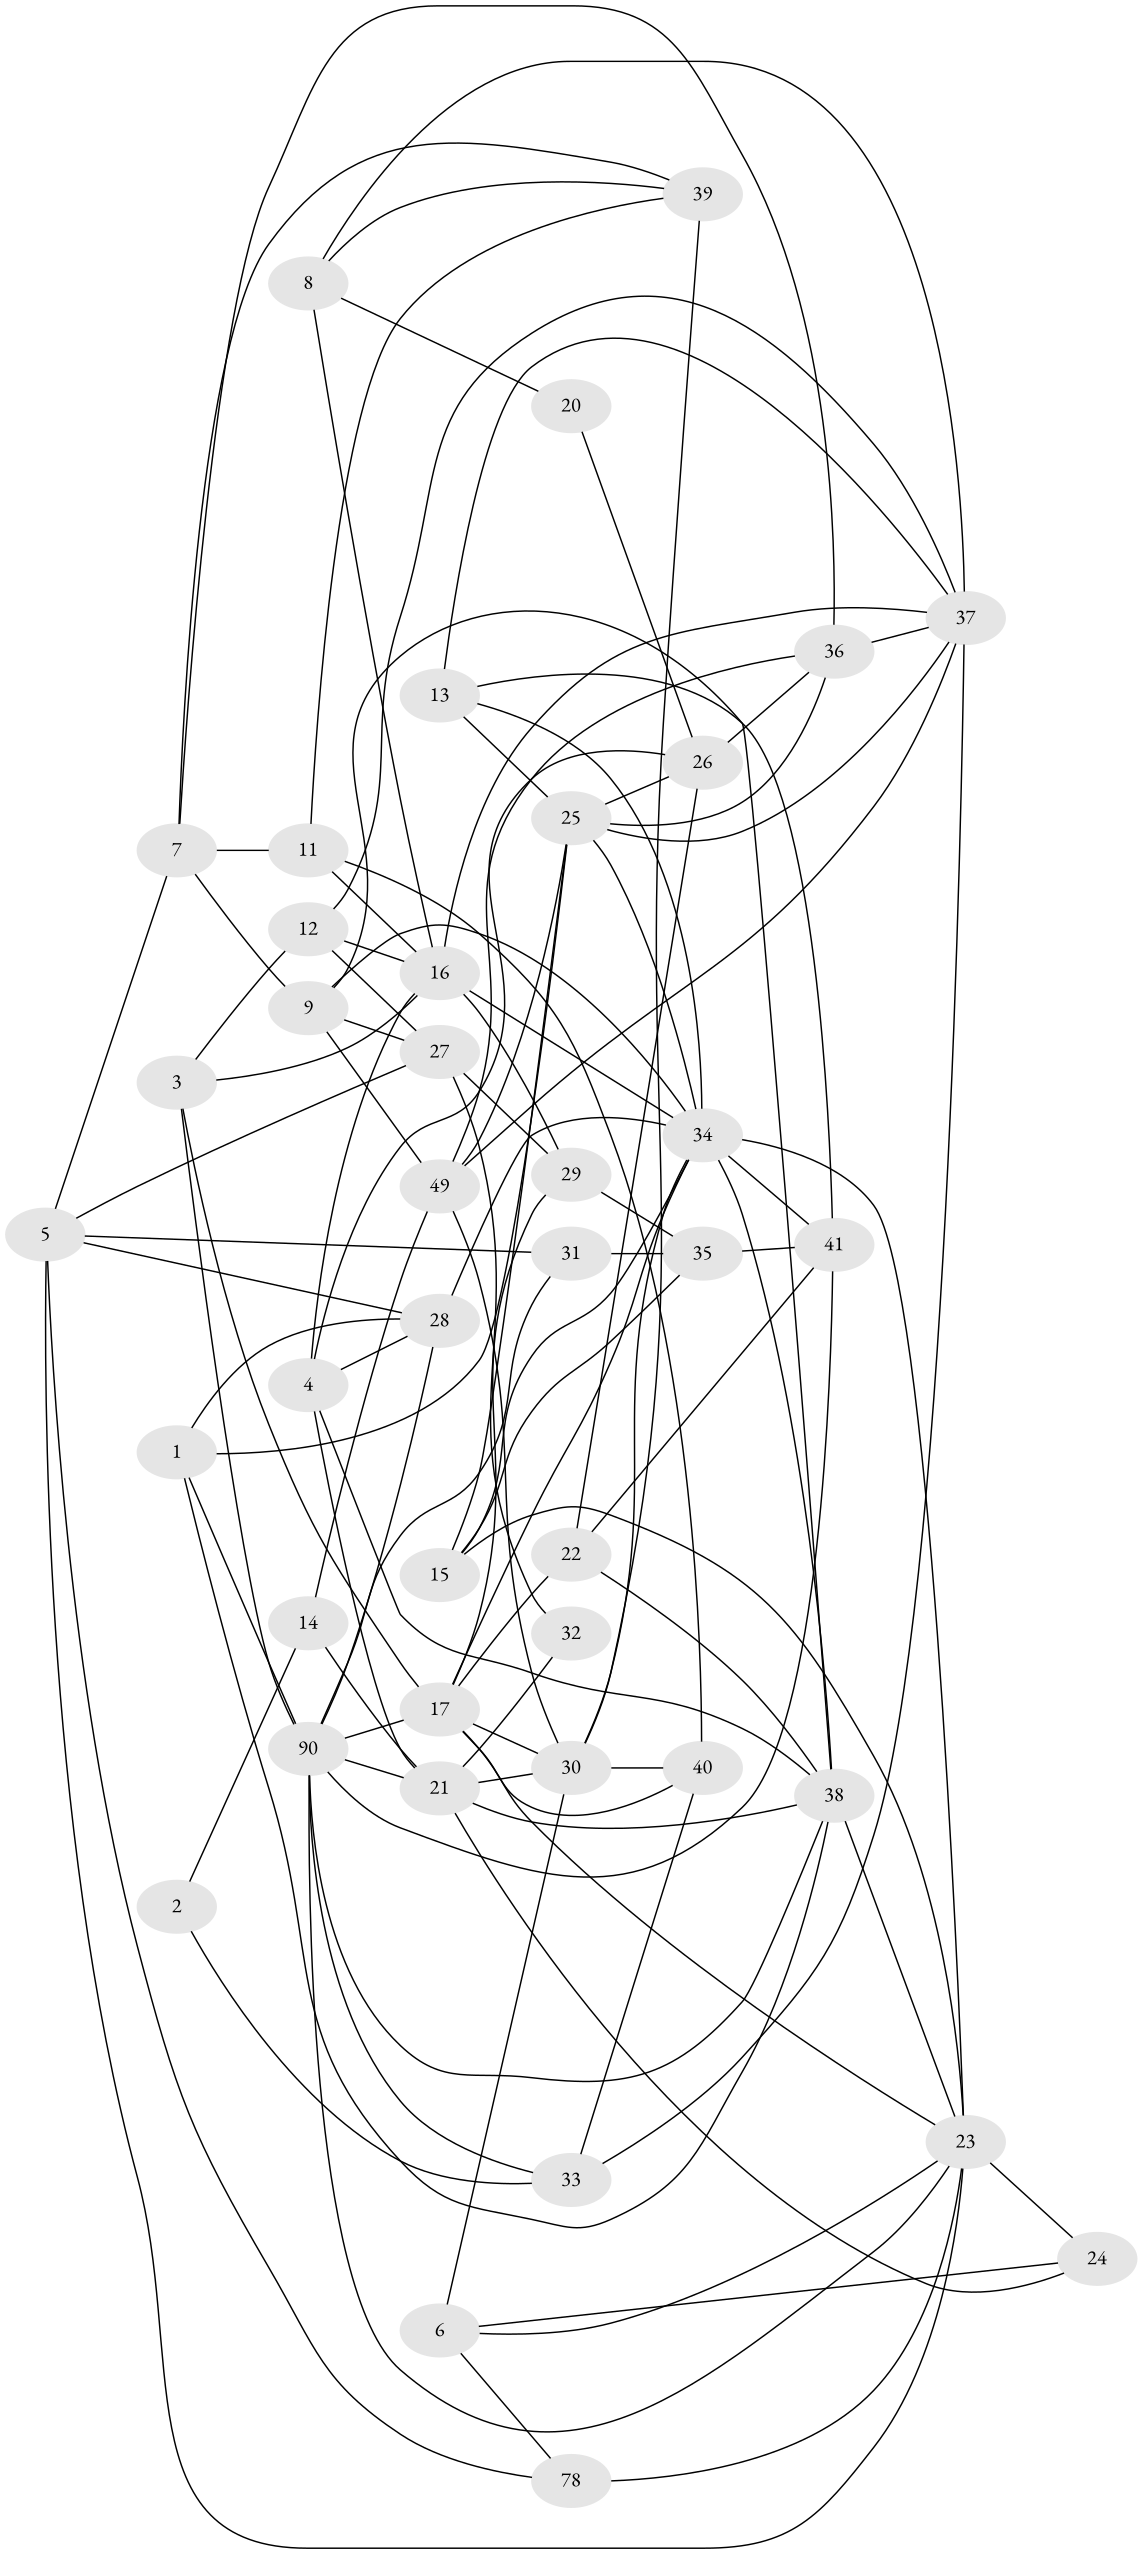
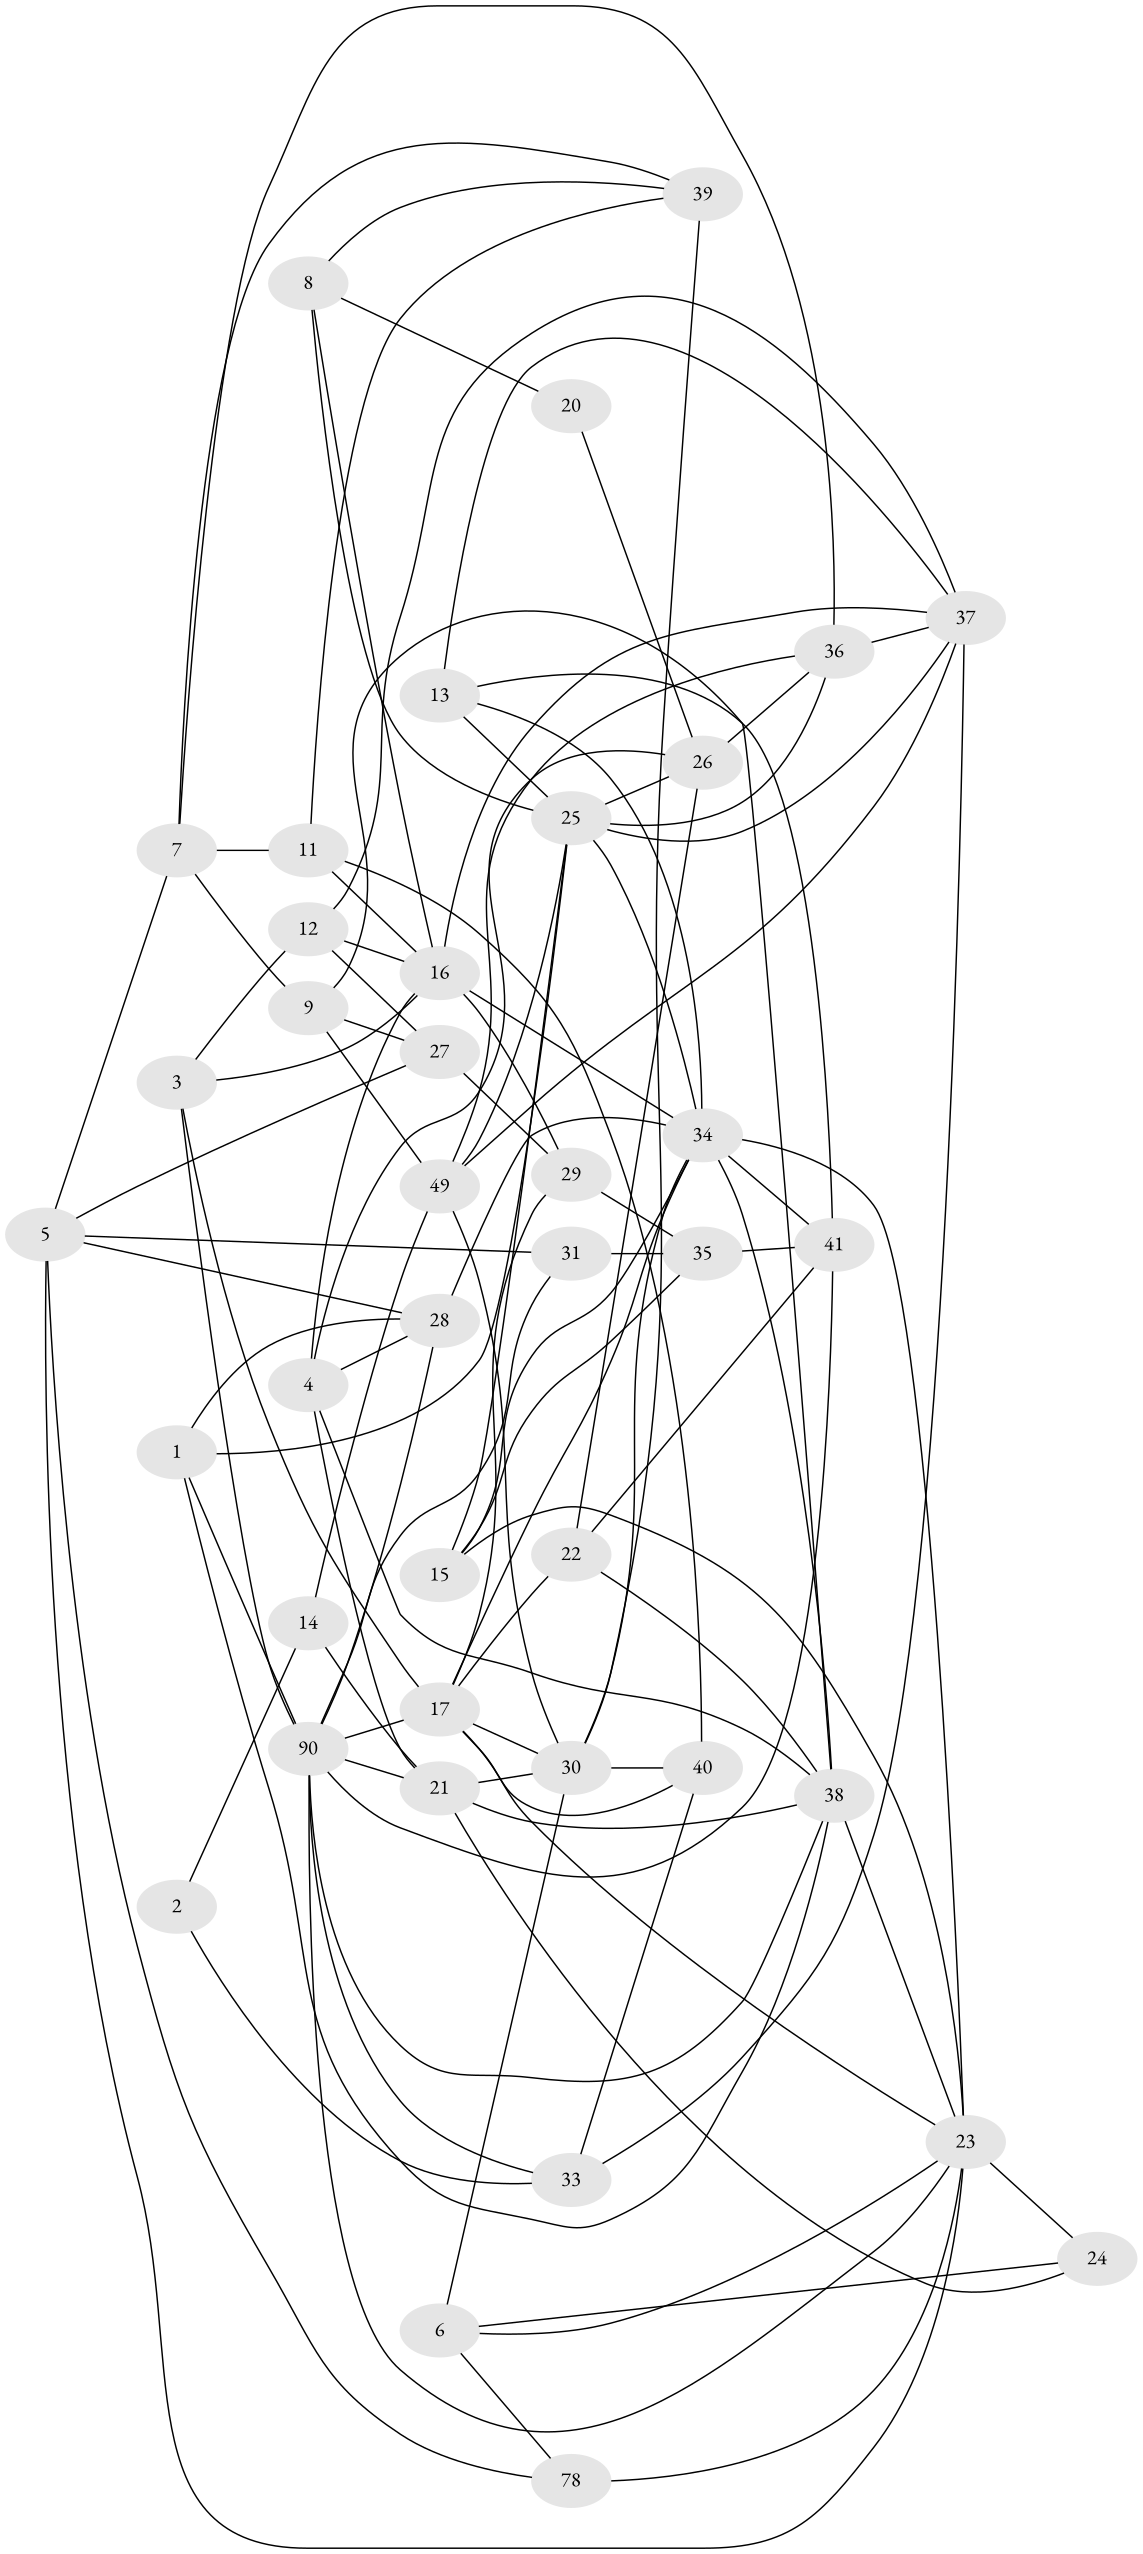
(791, 86) -> (354, 603)
(528, 957) -> none
(571, 1634) -> none
